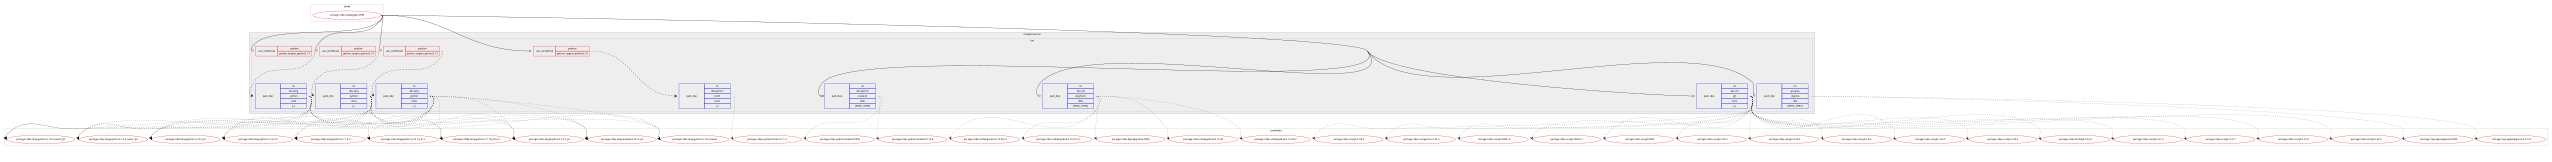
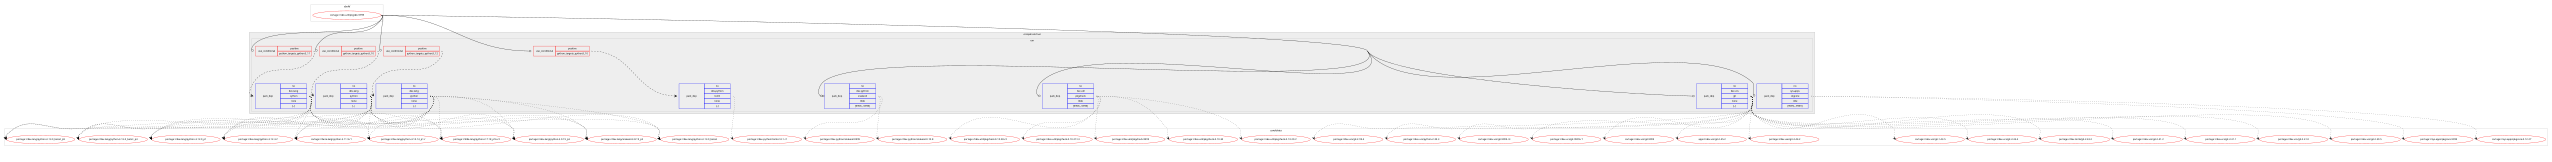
(331, 139) -> (331, 139)
(1131, 139) -> (1131, 139)
(1712, 139) -> (1712, 139)
(1857, 139) -> none
